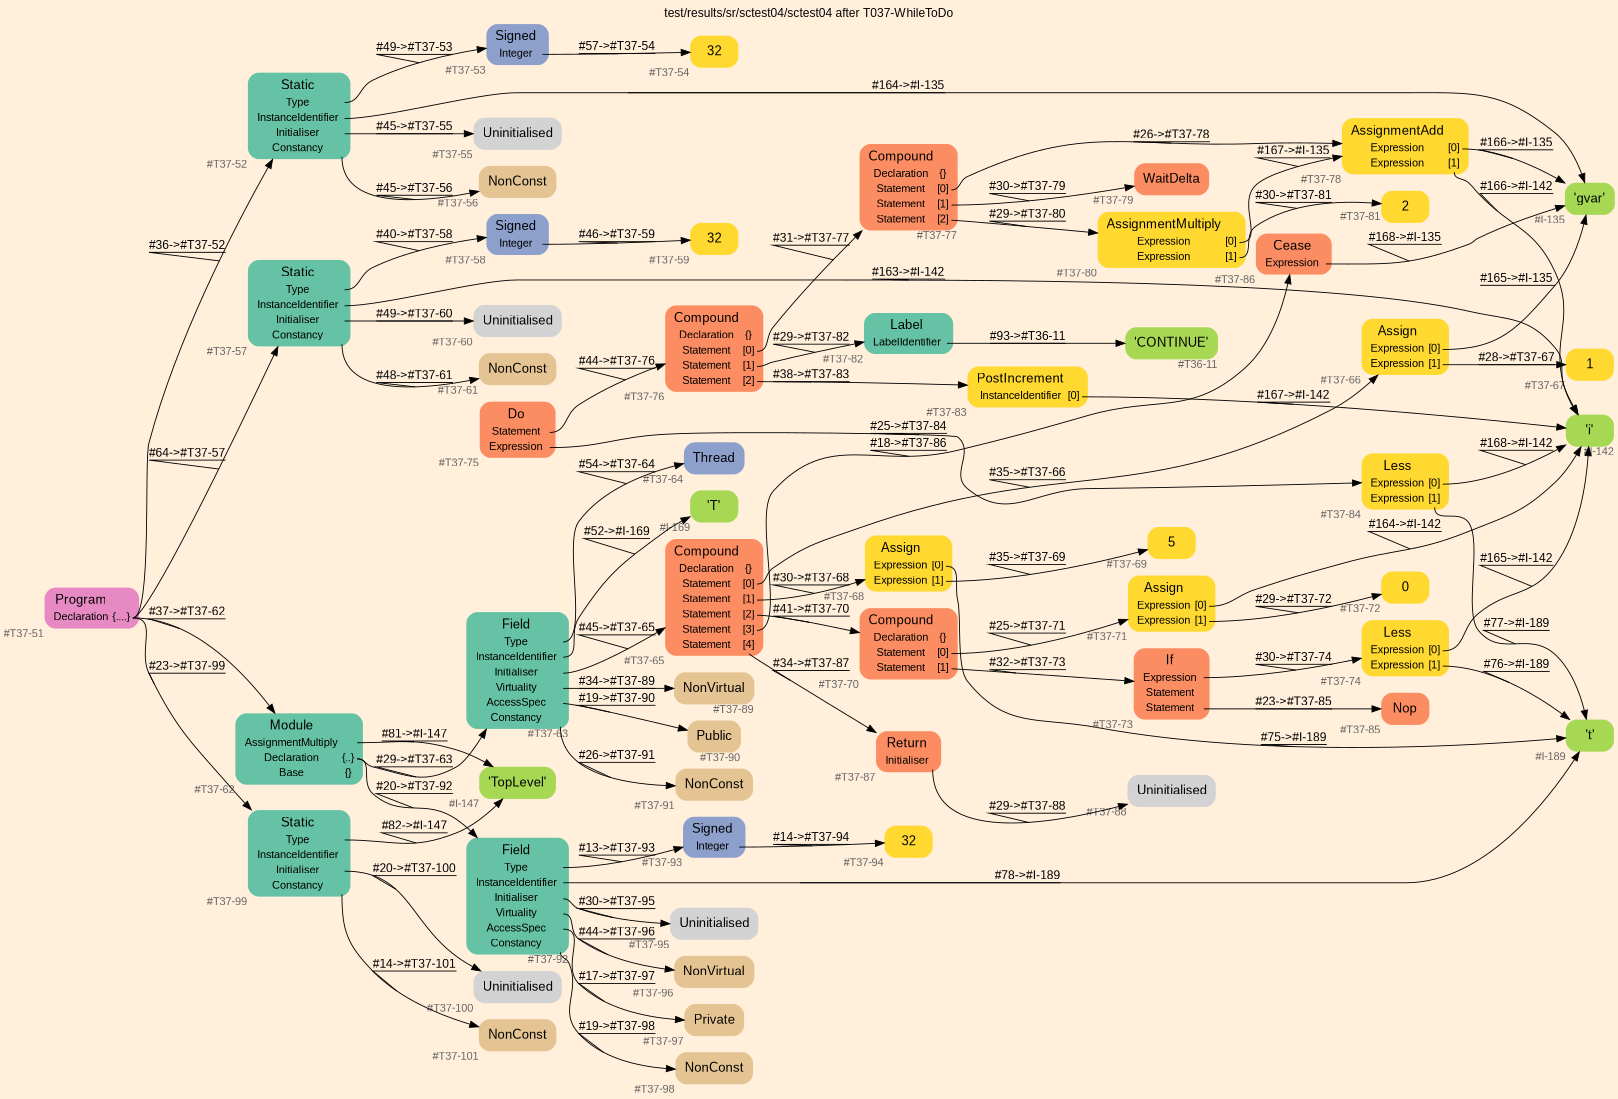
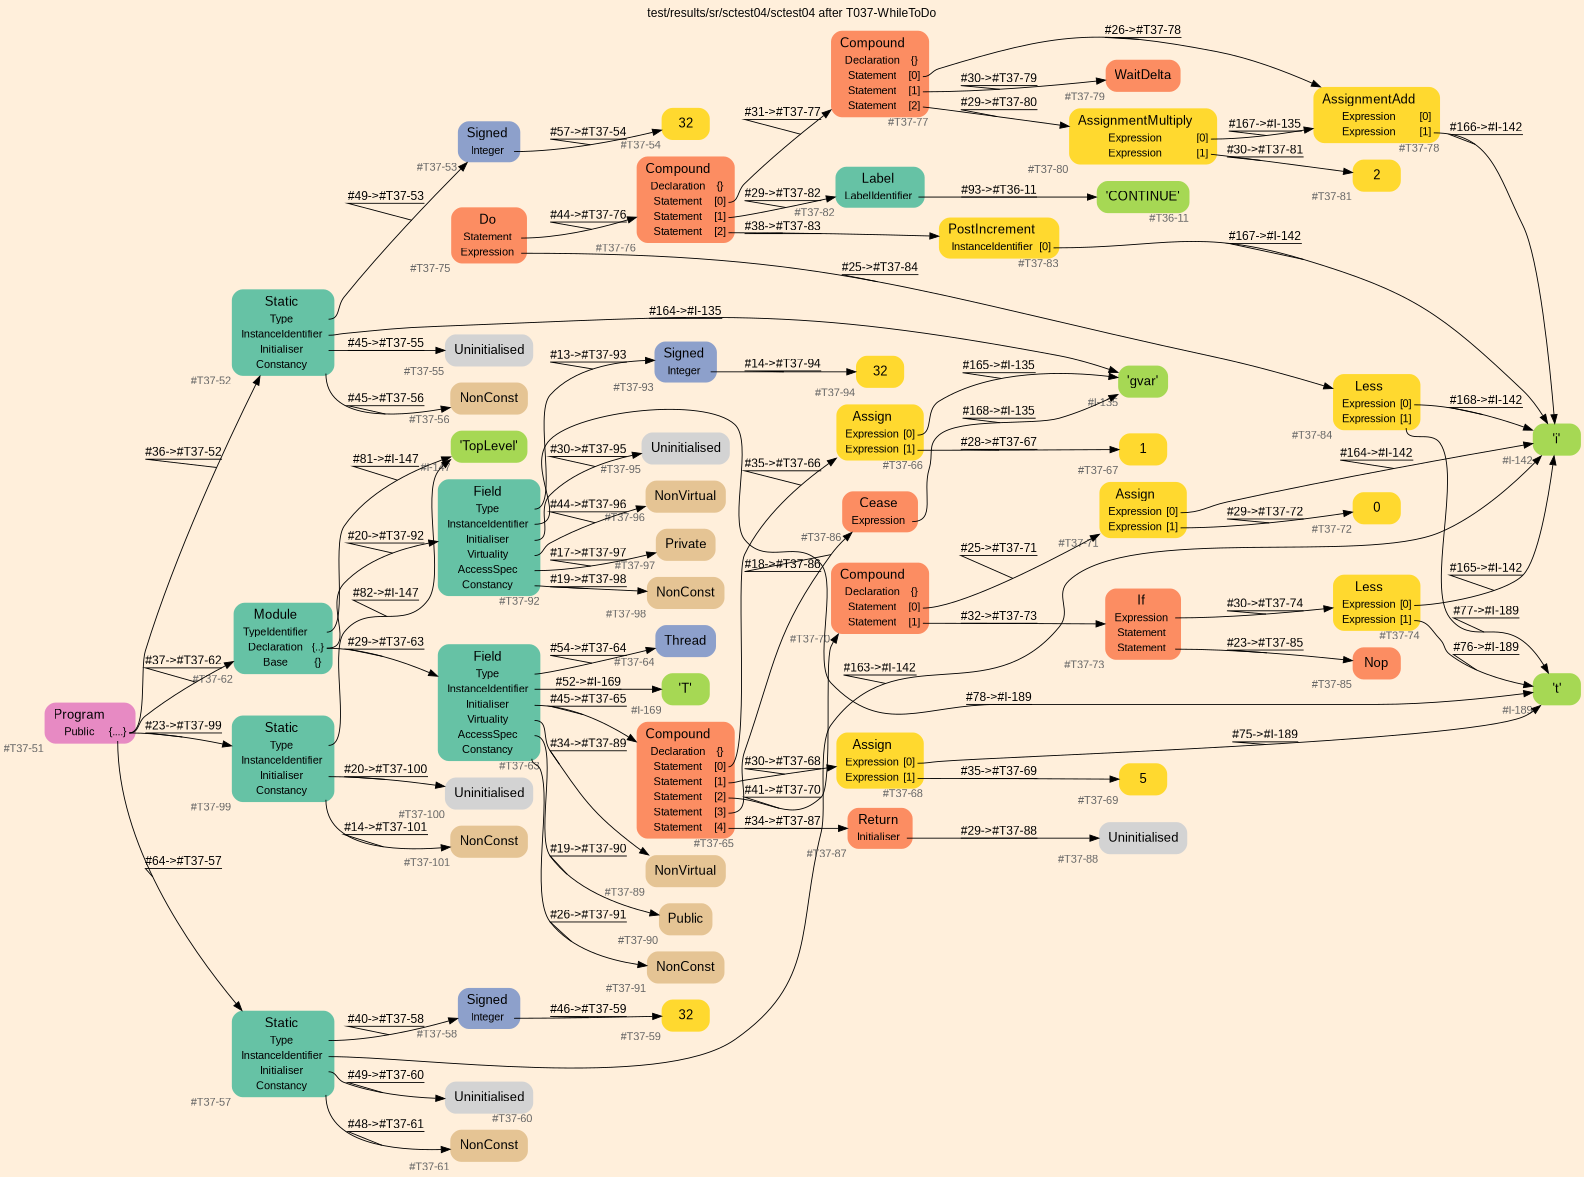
(1511, 158) -> none
(81, 617) -> (79, 732)
(292, 743) -> (276, 632)
